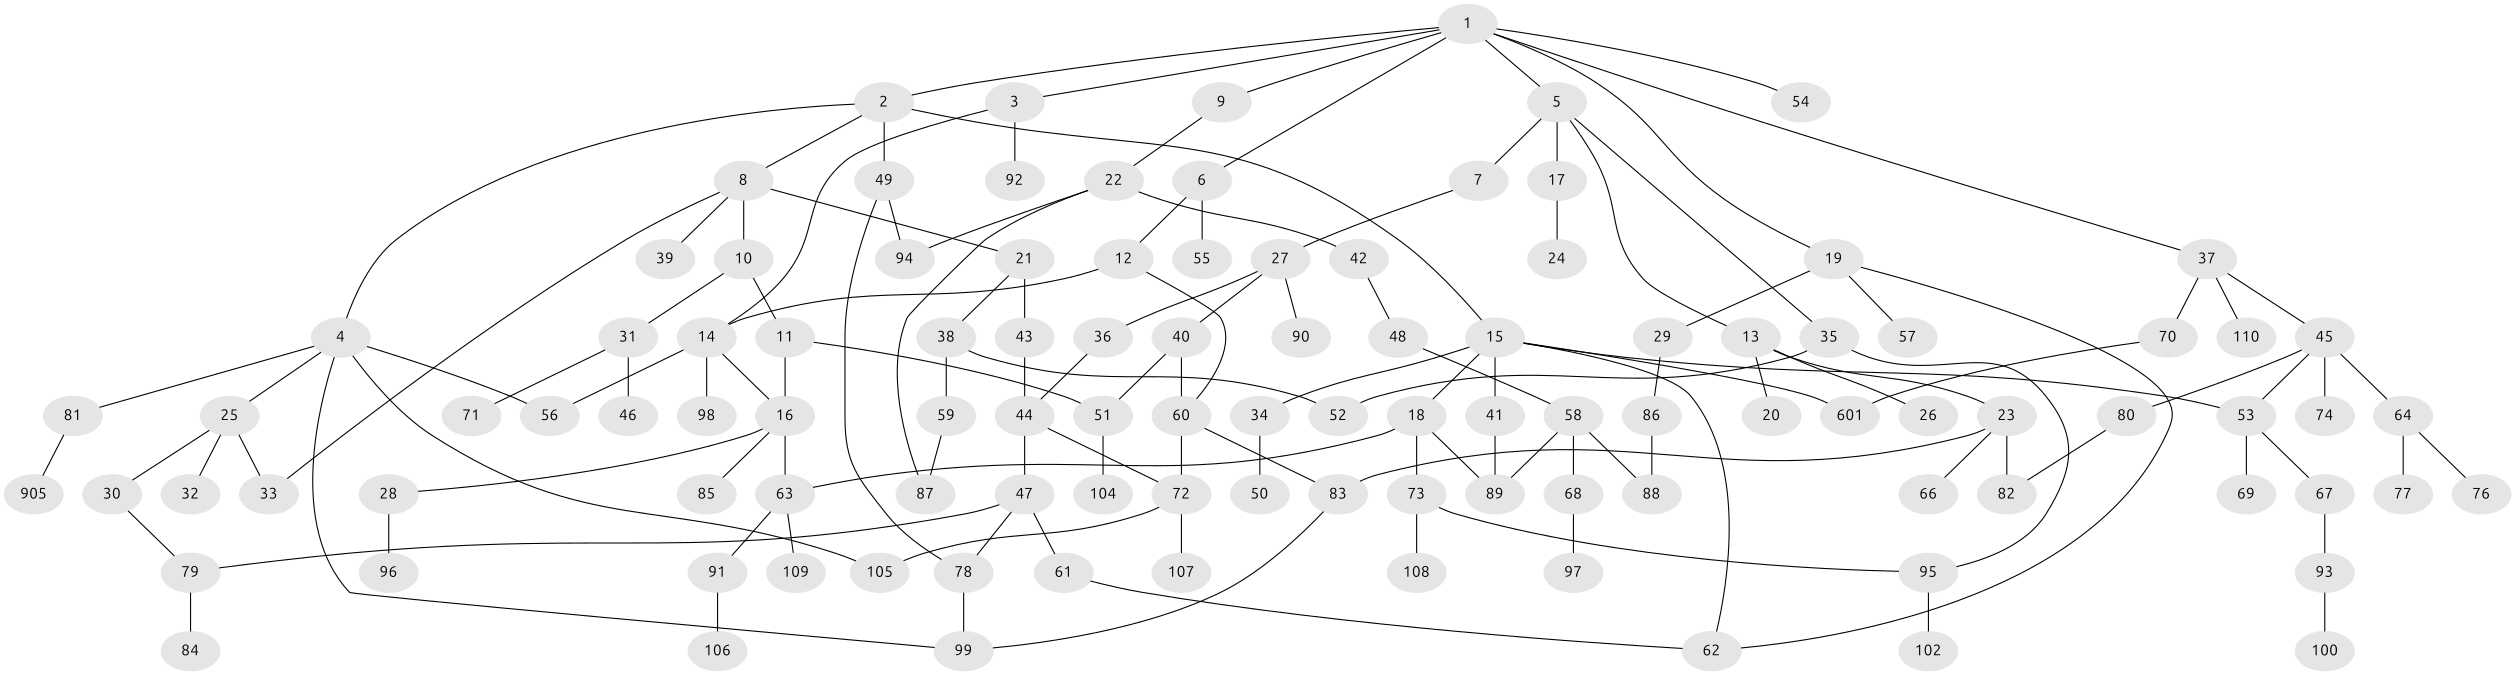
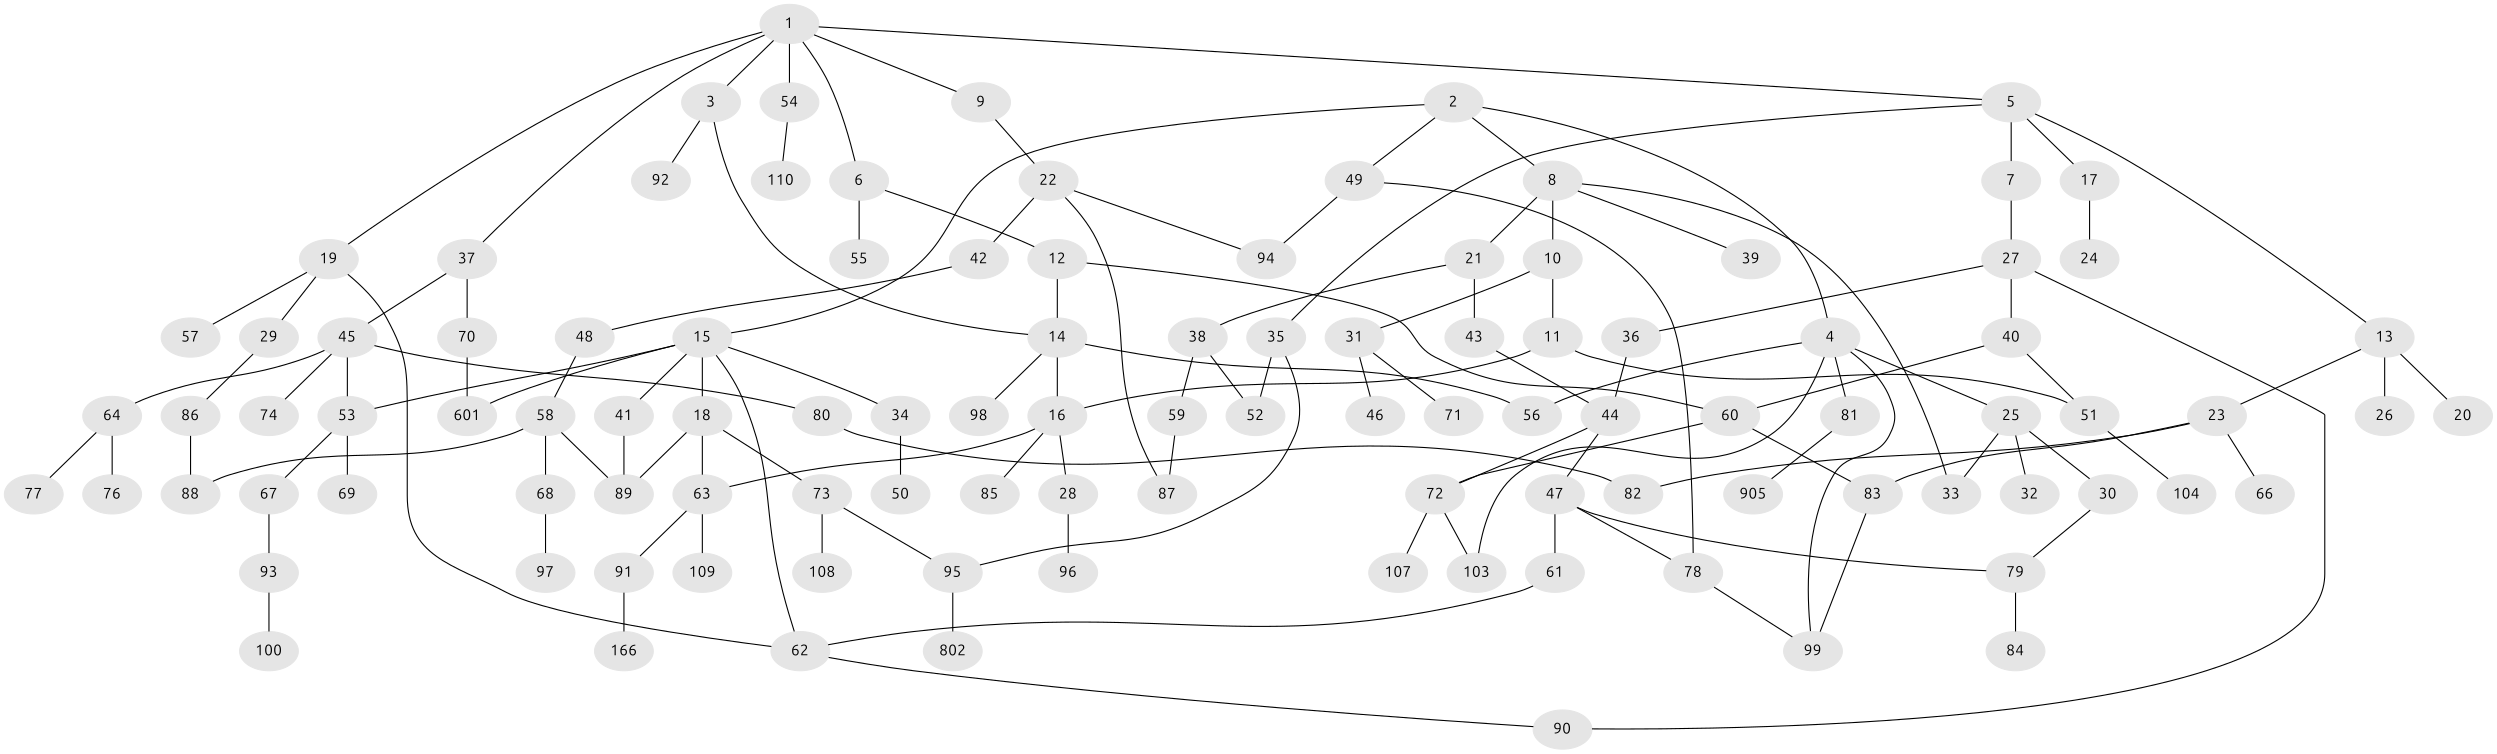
(1174, 55) -> none
(2227, 298) -> (785, 142)
(880, 573) -> (1477, 573)
(718, 651) -> (624, 651)
(1928, 651) -> (953, 651)
none -> (1180, 699)
